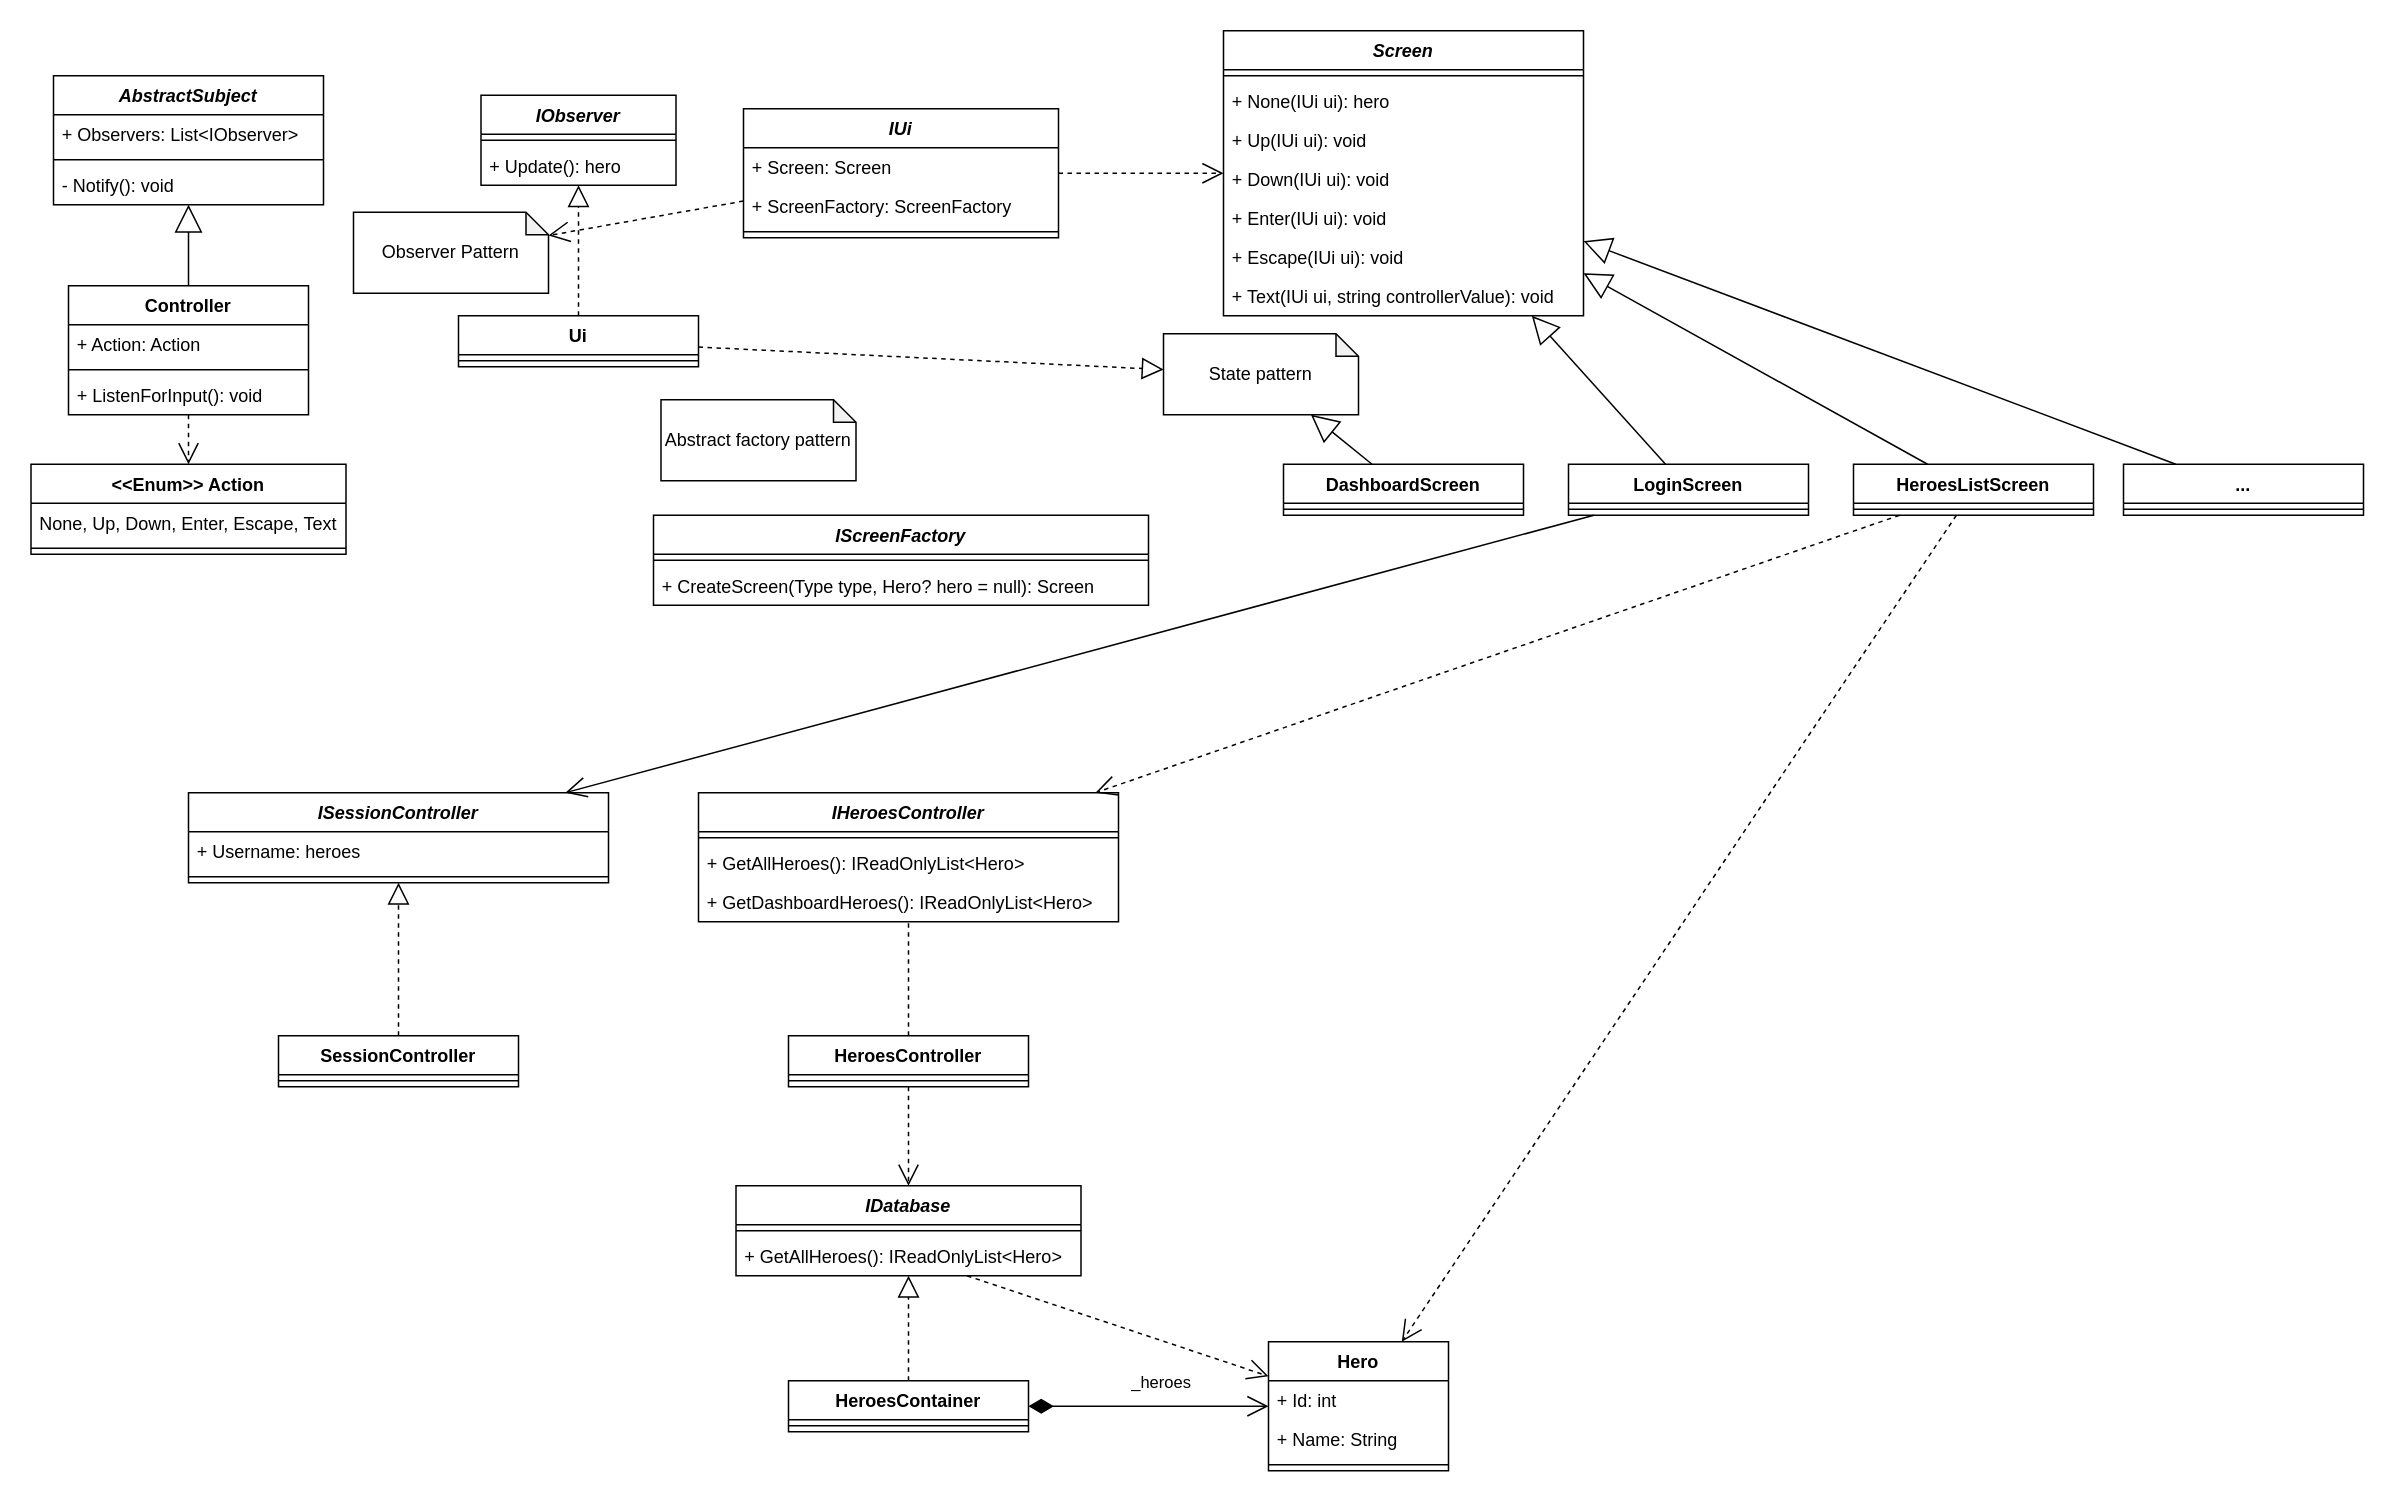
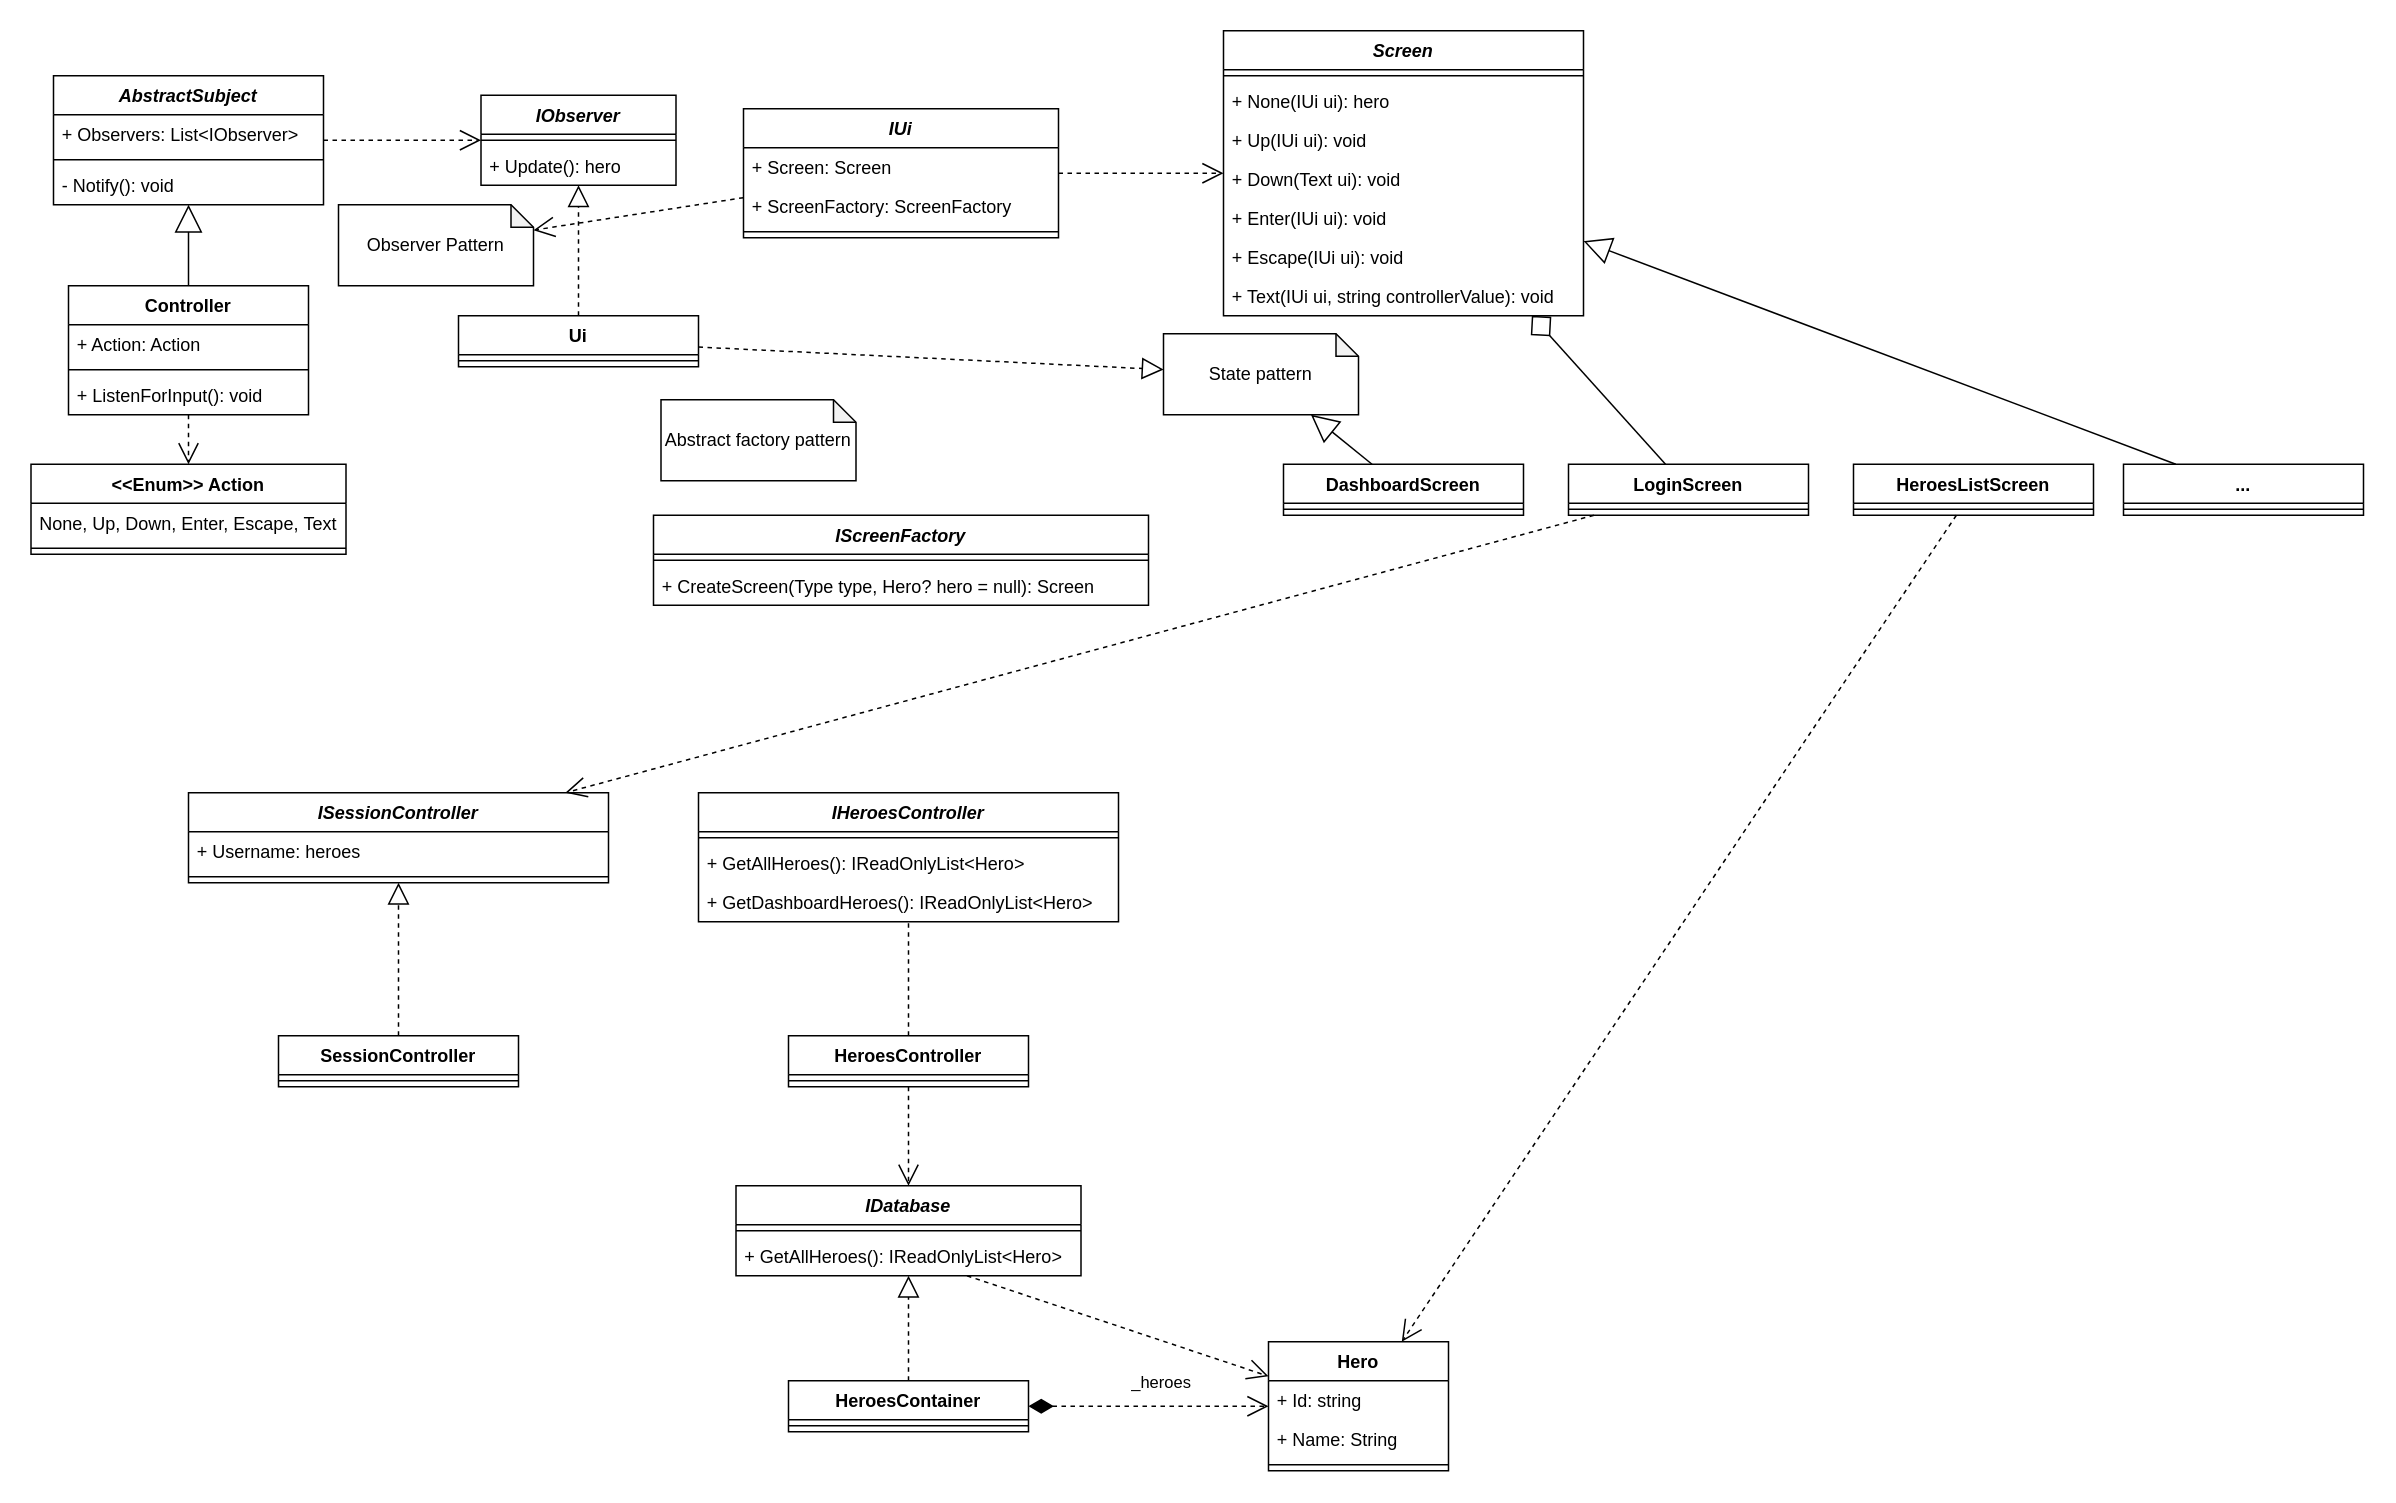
none -> (401, 140)
(1316, 180) -> (1323, 180)
(451, 253) -> (436, 245)
(1550, 337) -> (1550, 336)
(1767, 375) -> none
(1077, 655) -> (1077, 655)
(1496, 655) -> none
(1313, 1401) -> (1328, 1401)
(1158, 1406) -> (1158, 1406)
